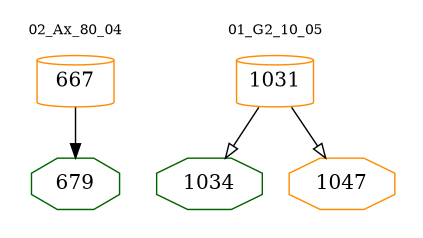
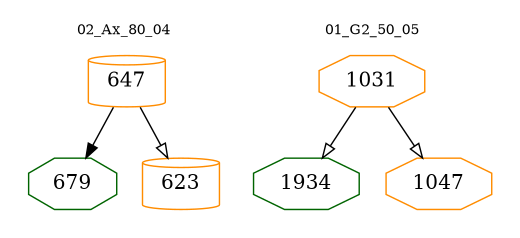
(276, 31) -> (373, 31)
(76, 81) -> (127, 81)
(275, 81) -> (372, 81)
none -> (181, 184)
(209, 184) -> (306, 184)
